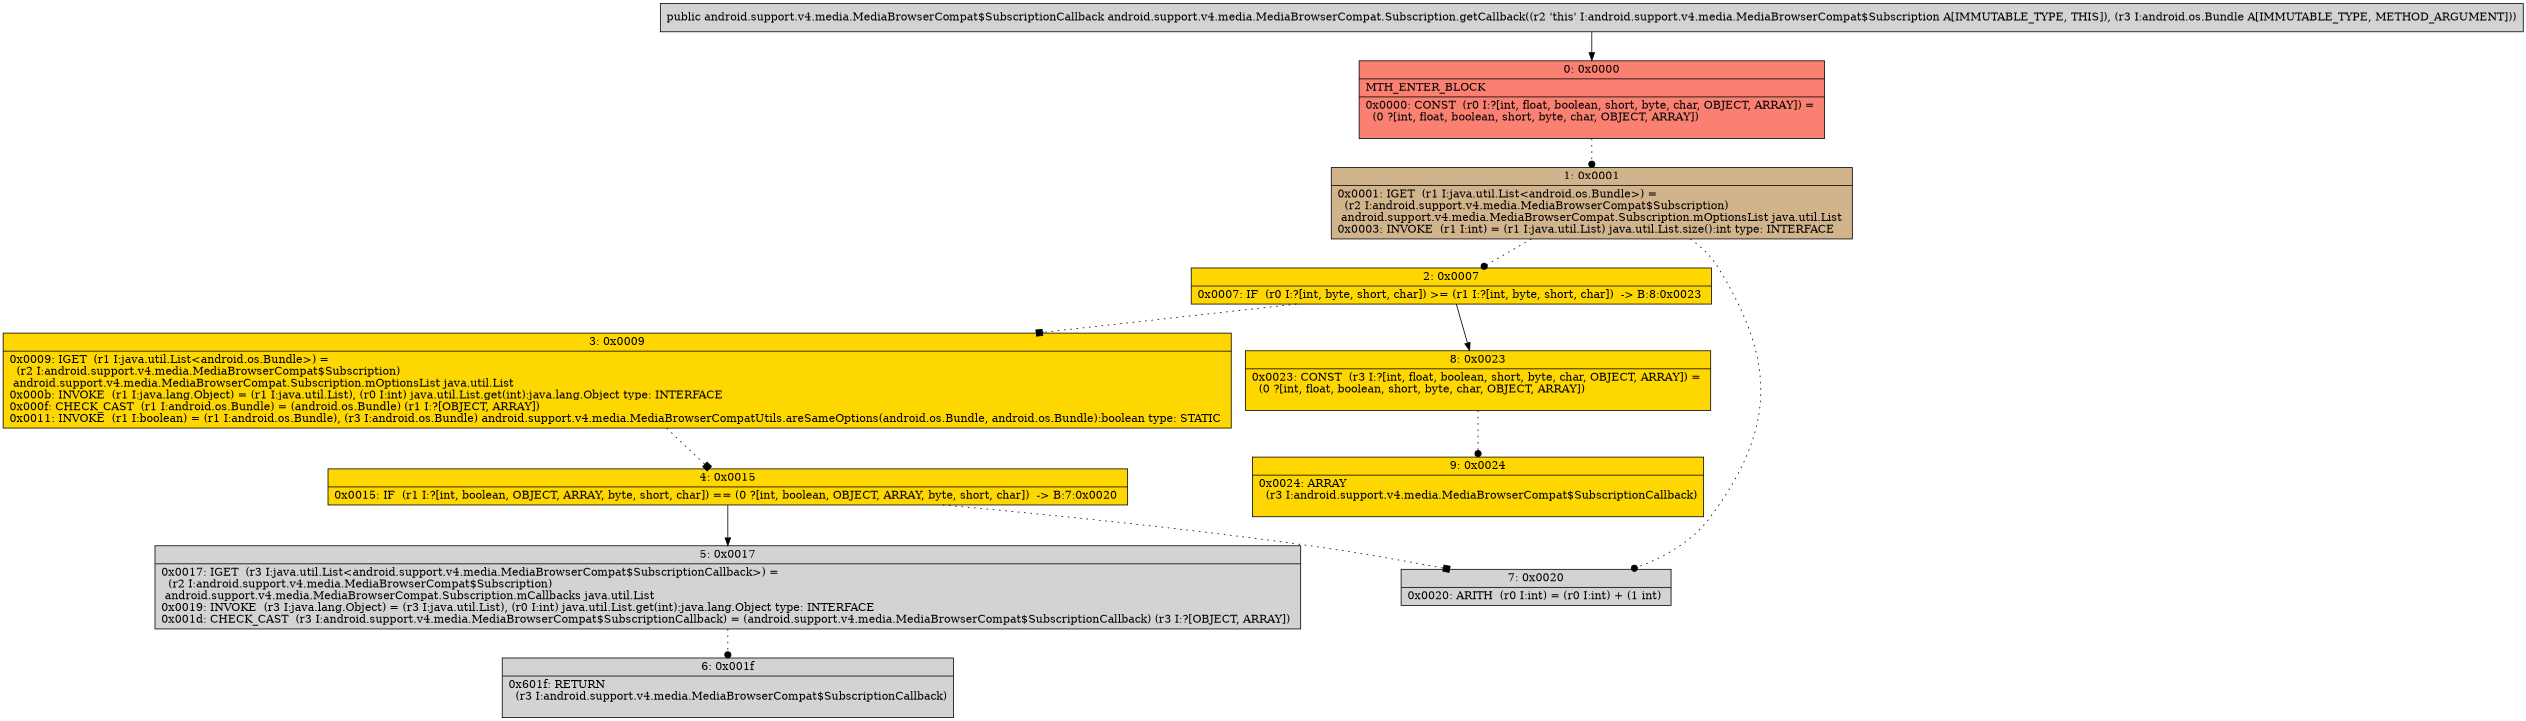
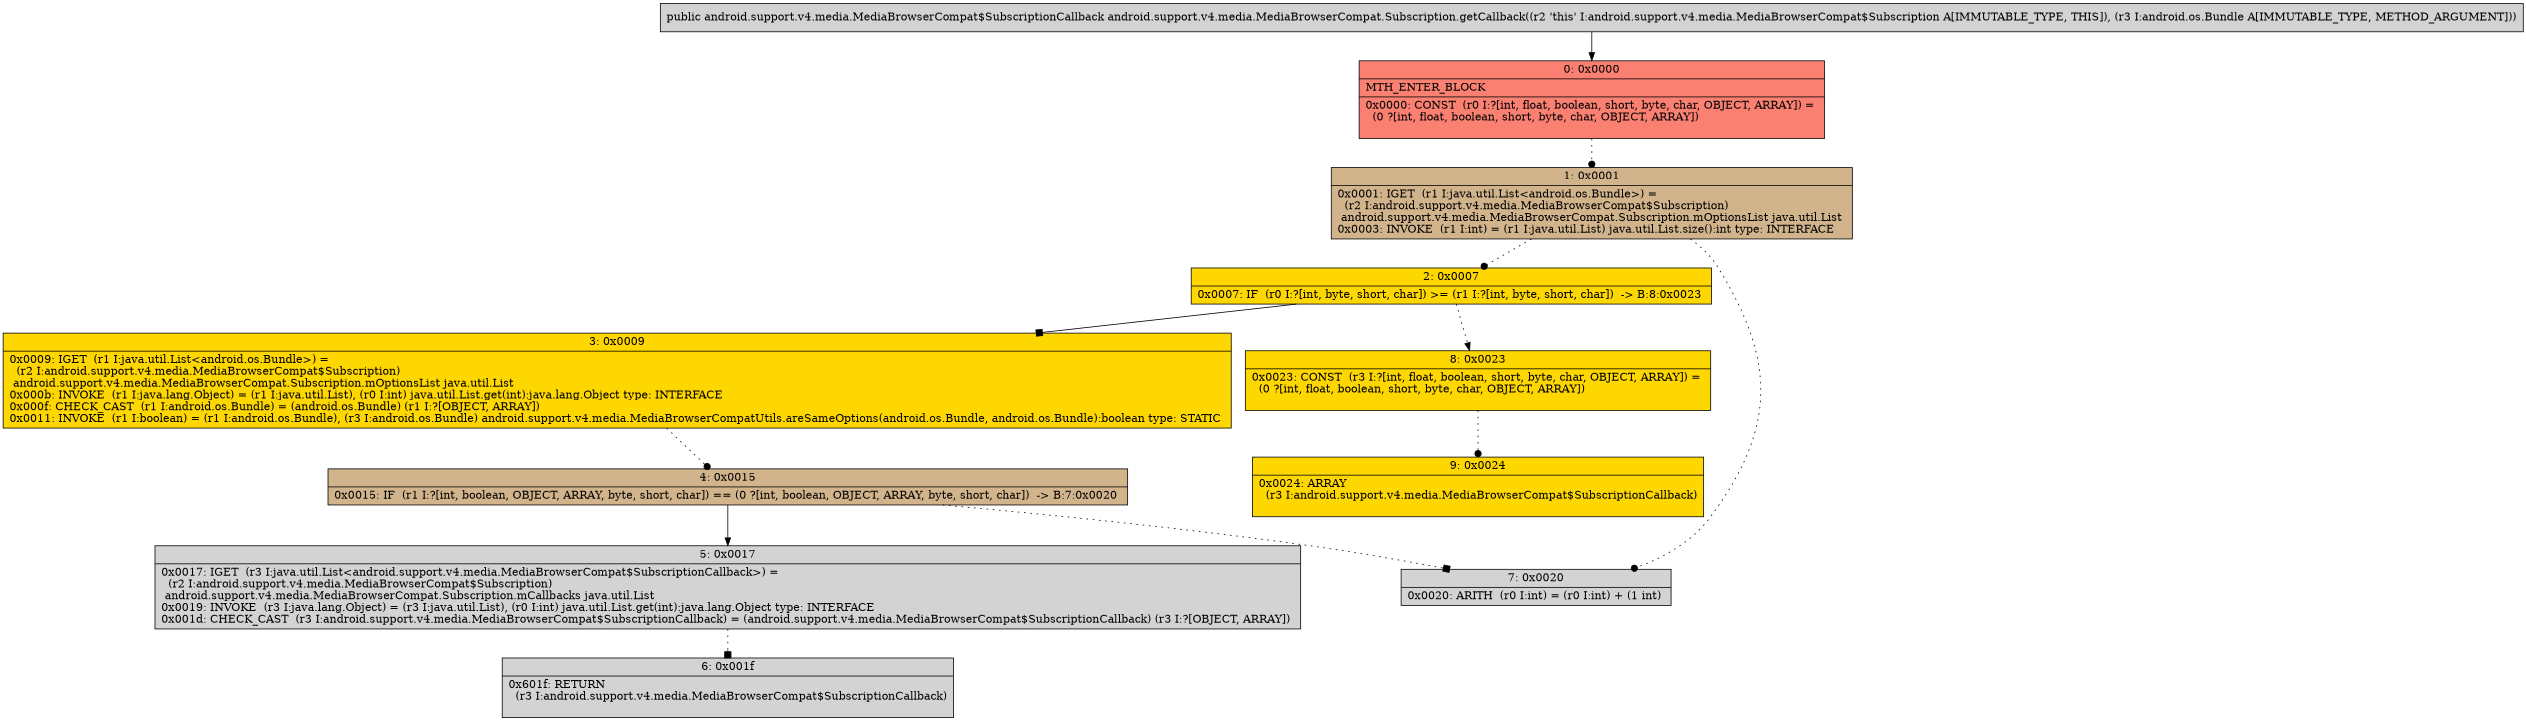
(1170, 318) -> (1170, 318)
(1462, 323) -> (1462, 323)
(685, 446) -> (686, 446)
(728, 487) -> (728, 487)
(728, 640) -> (728, 640)
